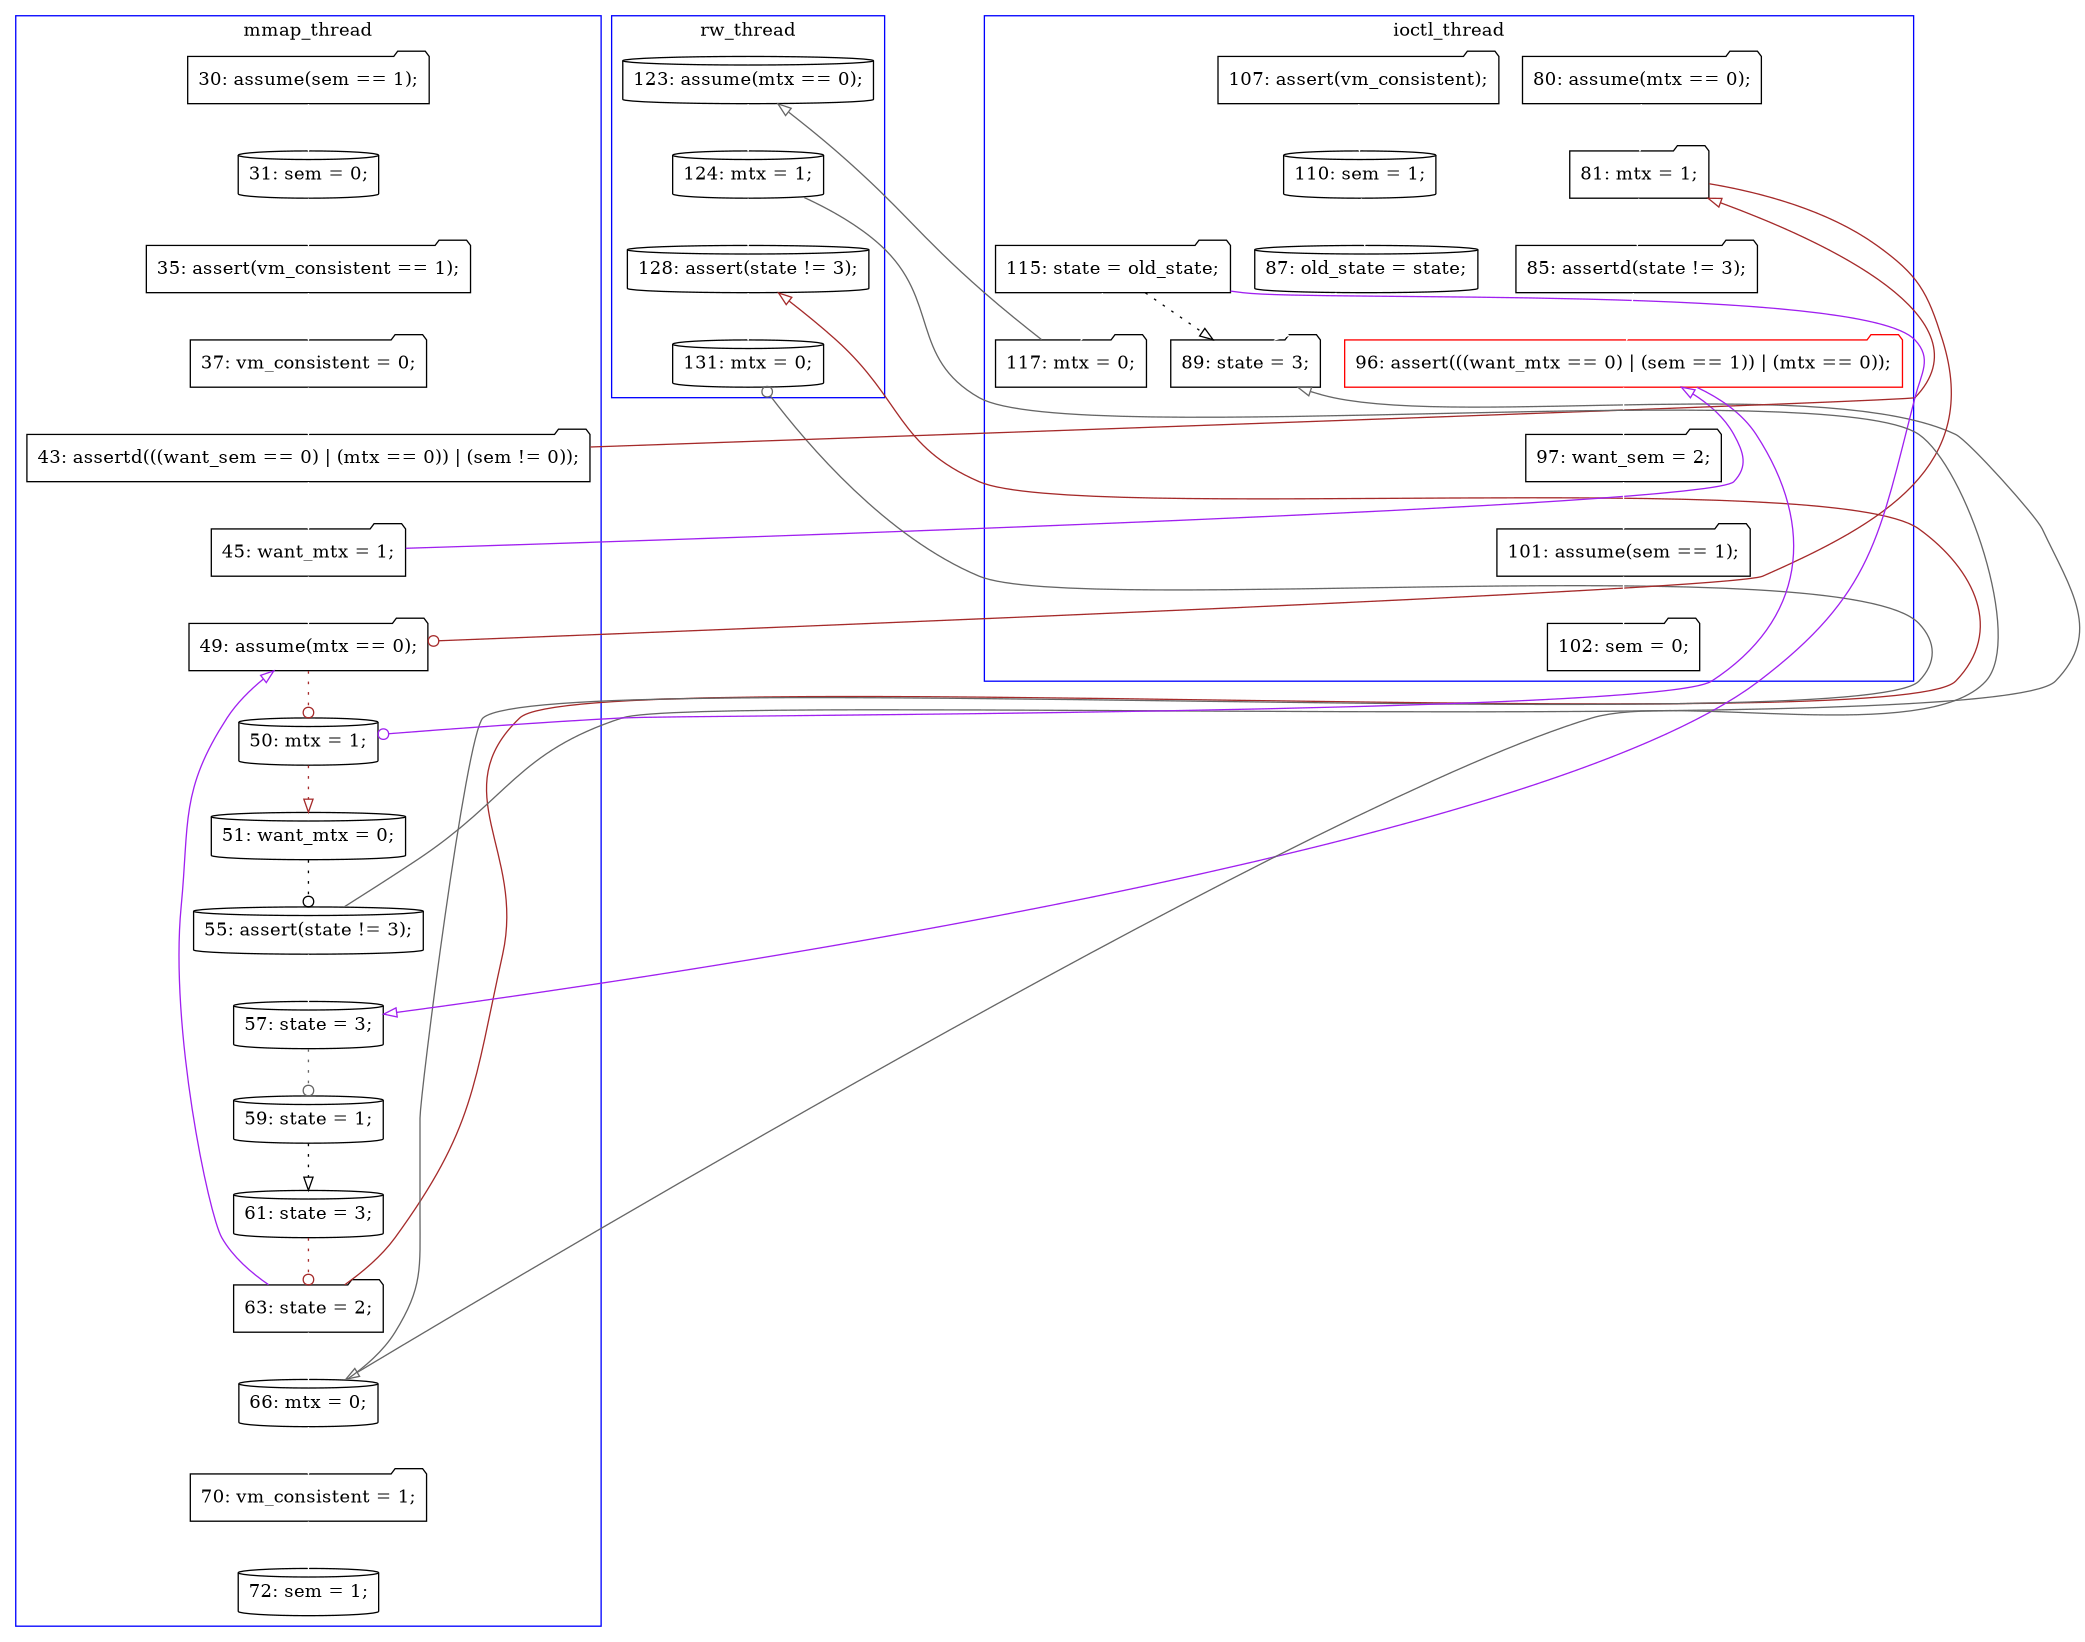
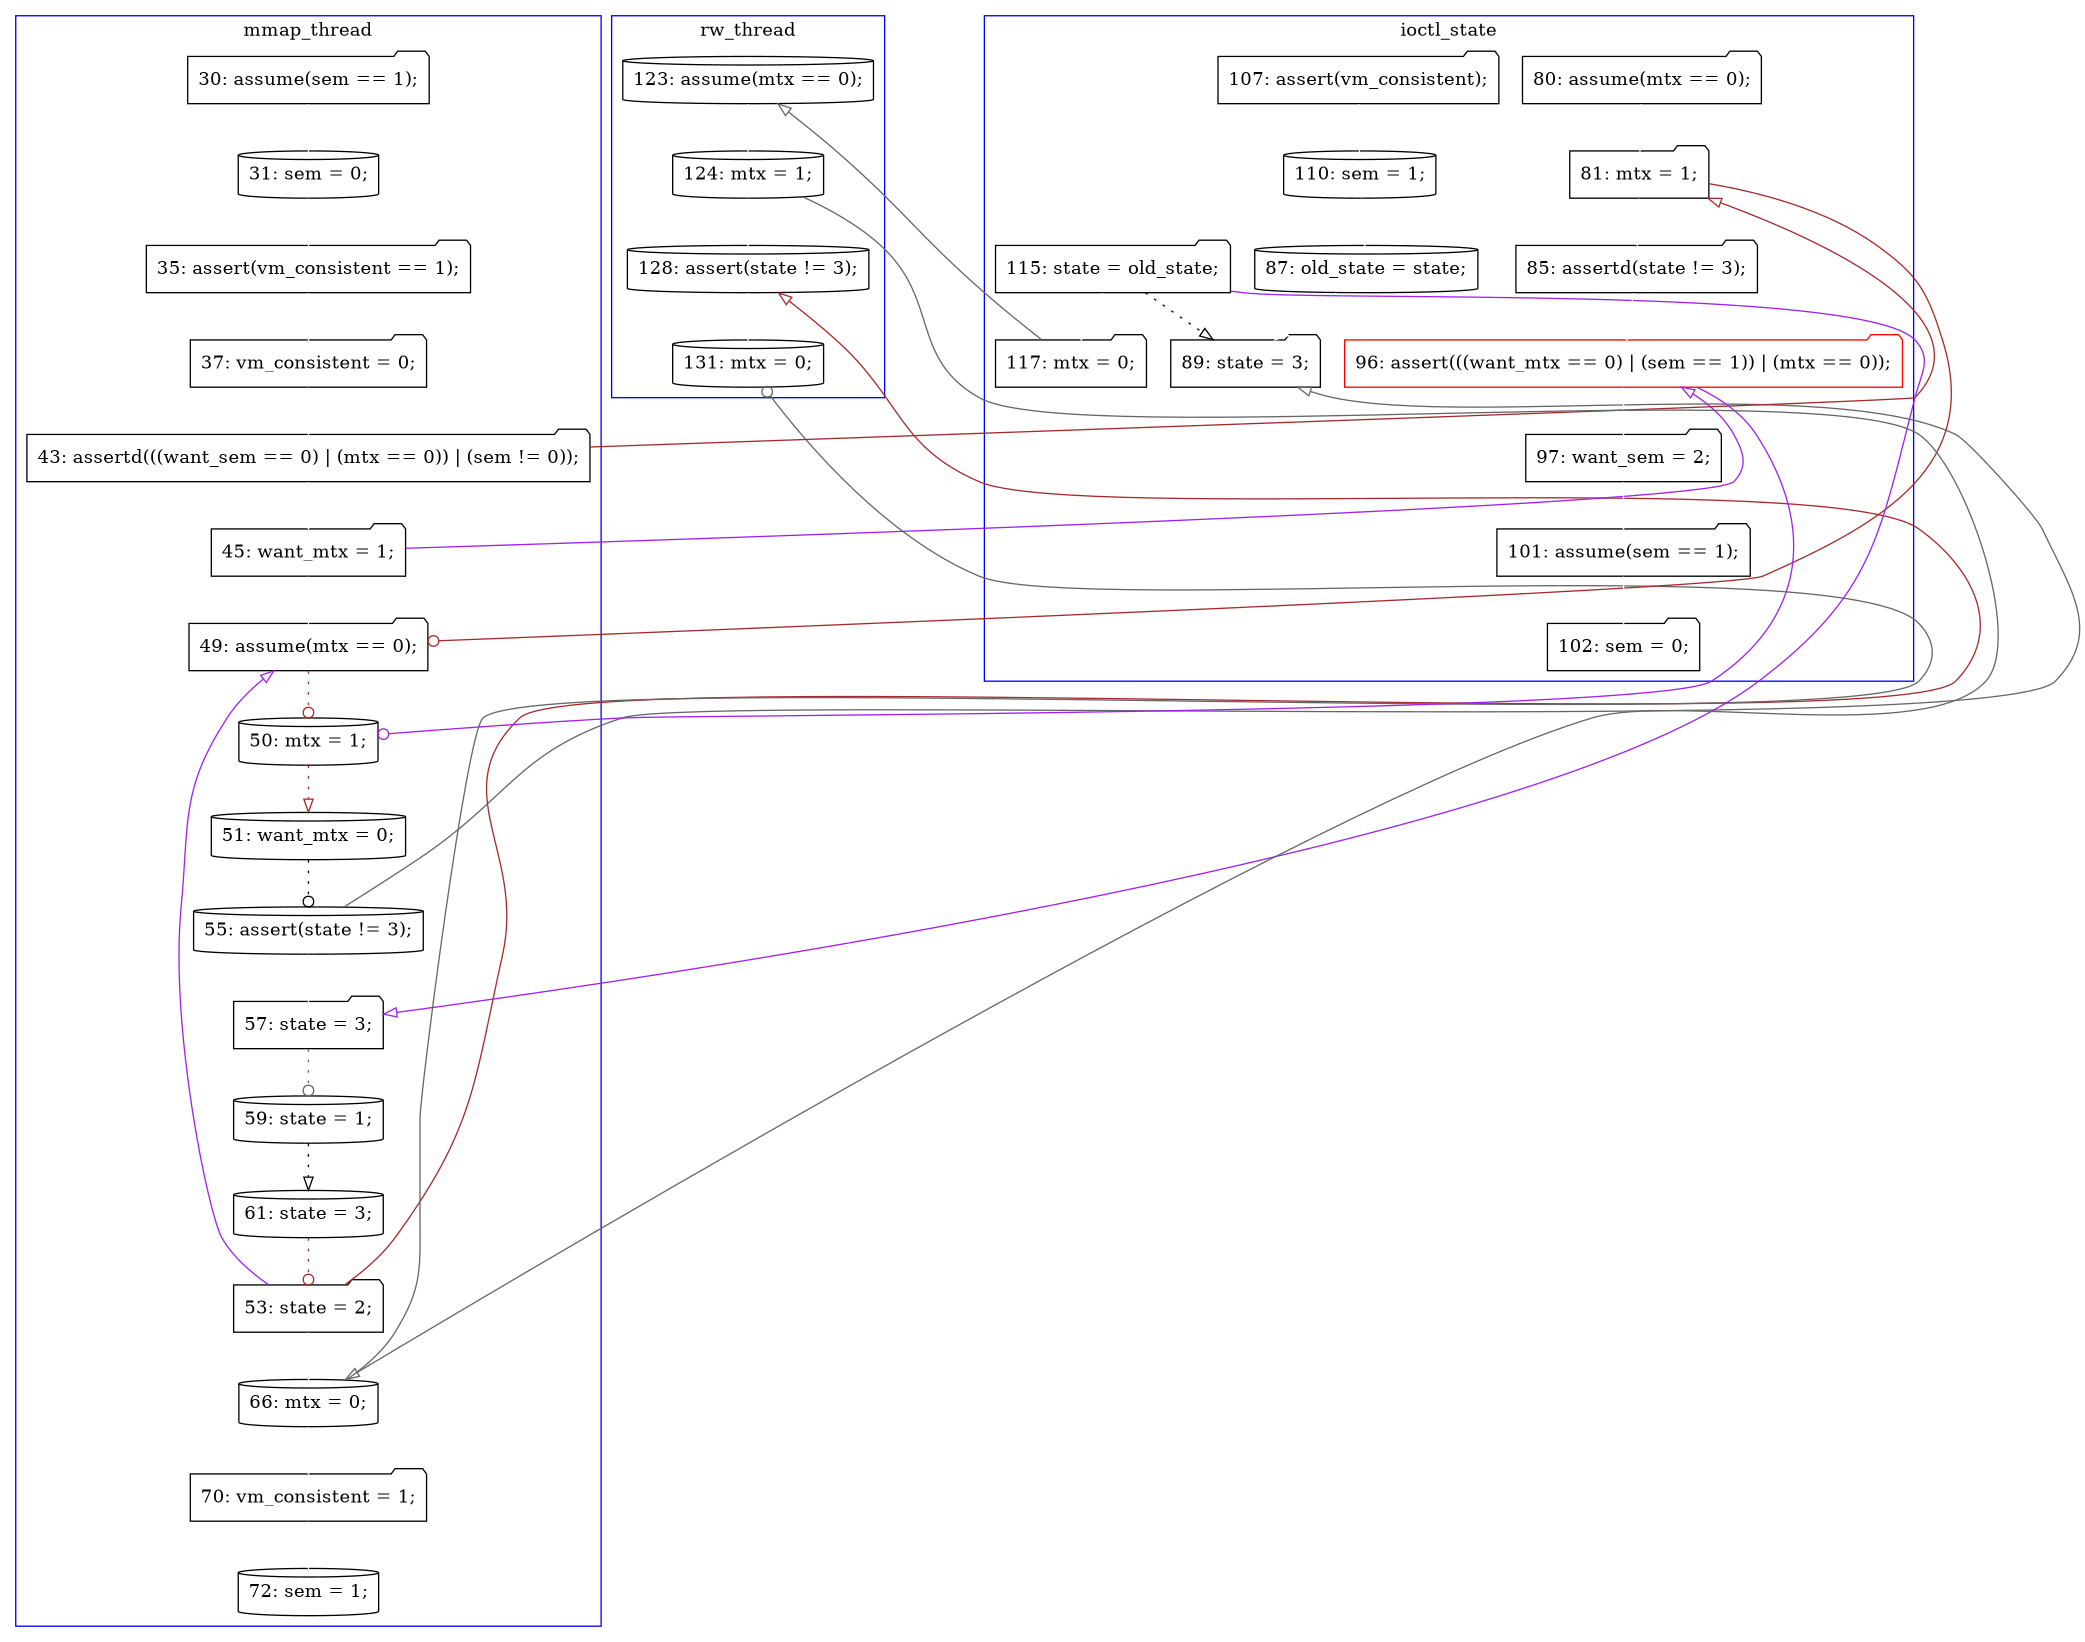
(1449, 31) -> (1449, 31)
(308, 1025) -> (308, 1025)
(308, 1309) -> (308, 1309)
